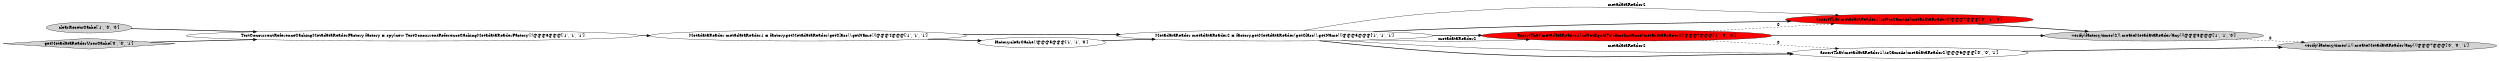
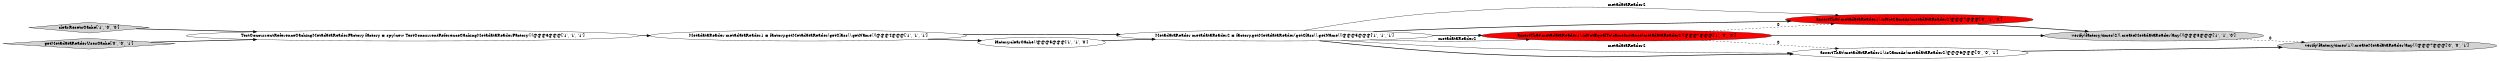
(89, 28) -> (89, 28)
